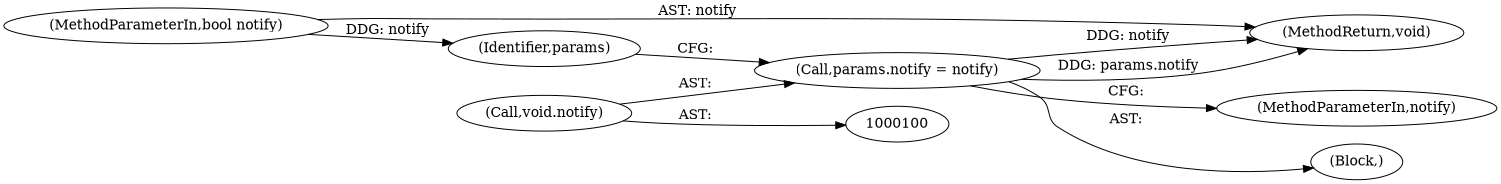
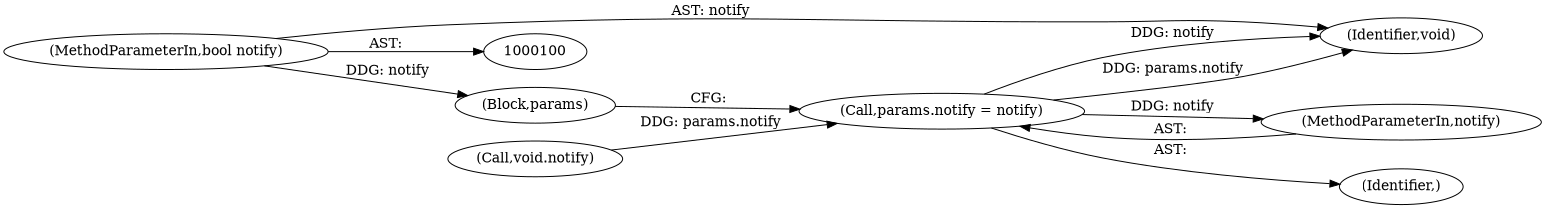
(1357, 33) -> (1401, 36)
(544, 49) -> (535, 105)
(698, 84) -> (711, 123)
(1128, 92) -> (1173, 107)
(729, 125) -> (401, 52)
none -> (1163, 140)
(1357, 162) -> (1401, 187)
